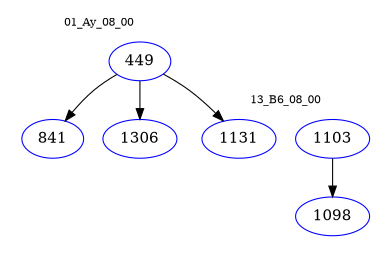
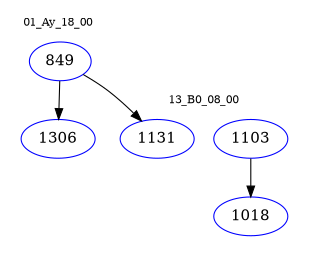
(99, 23) -> (58, 23)
(140, 61) -> (60, 61)
(286, 101) -> (204, 101)
(53, 139) -> none
(333, 216) -> (251, 216)
